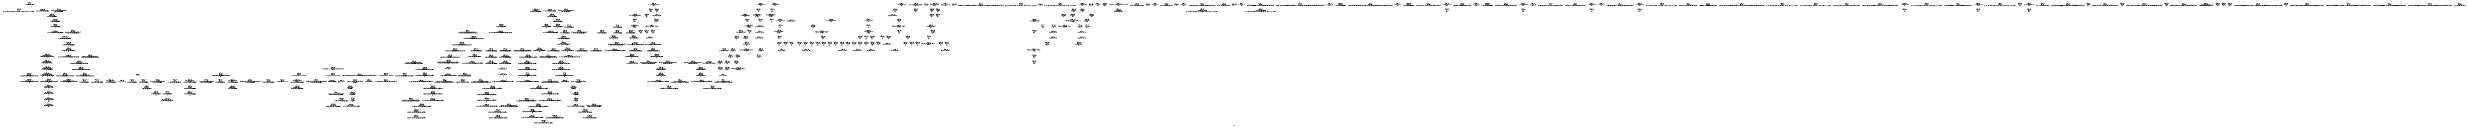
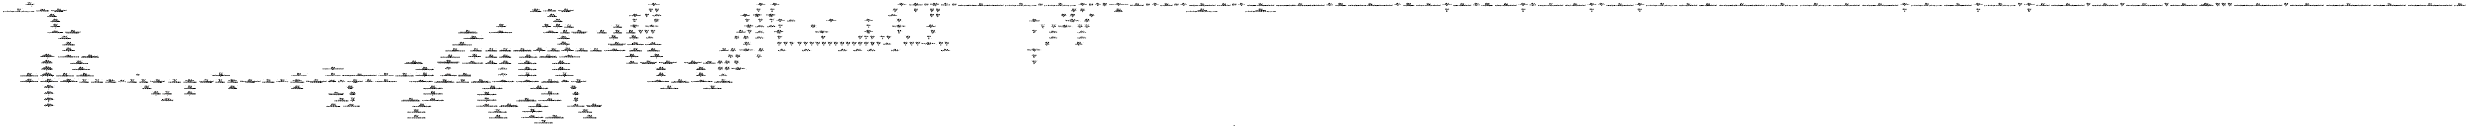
none -> (772, 26)
